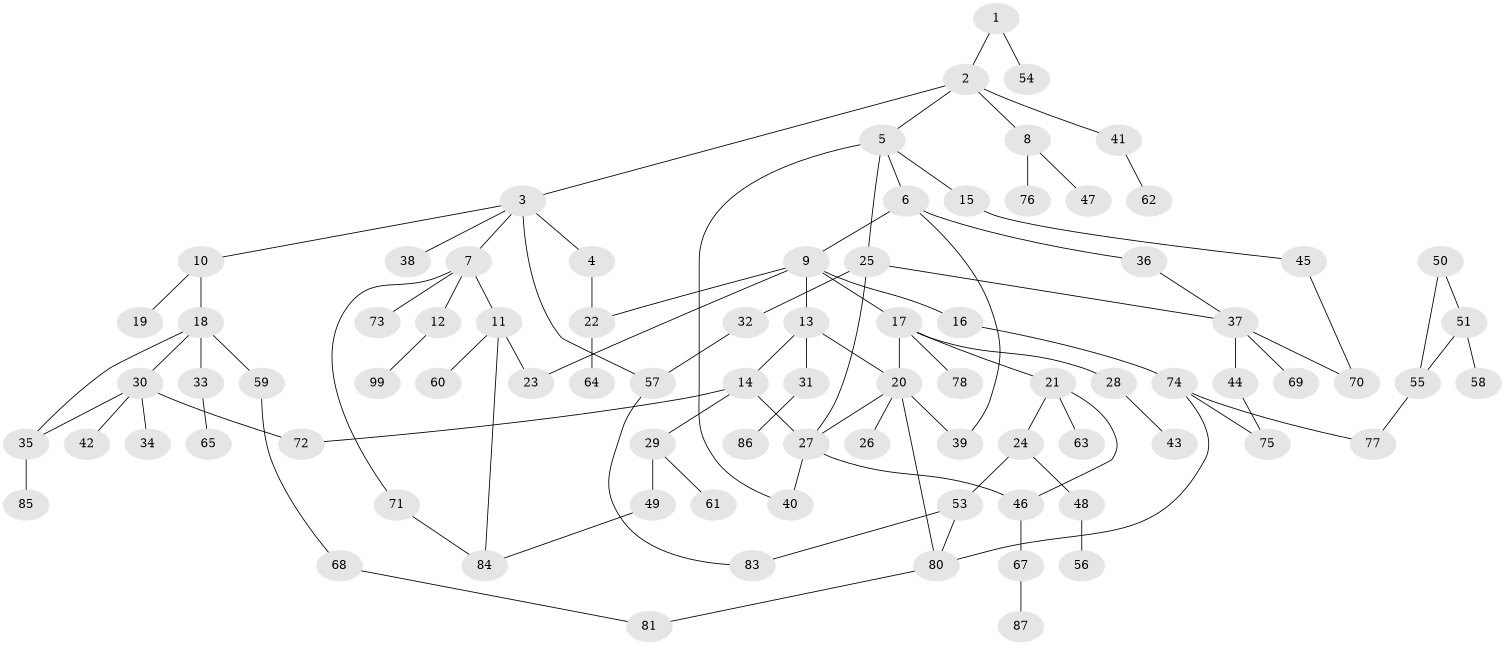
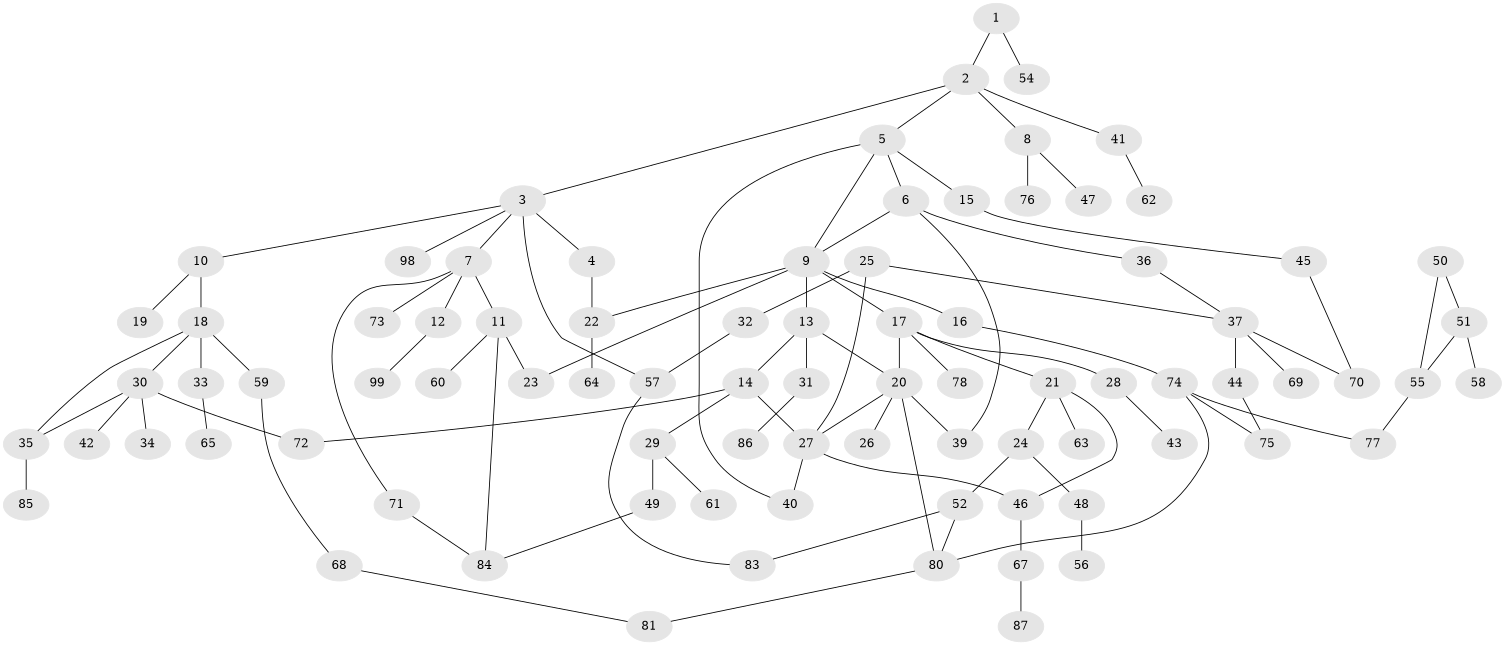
(874, 201) -> (844, 201)
(408, 262) -> (408, 262)
(960, 505) -> (960, 505)
